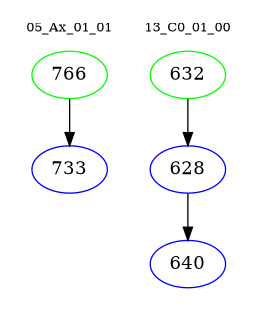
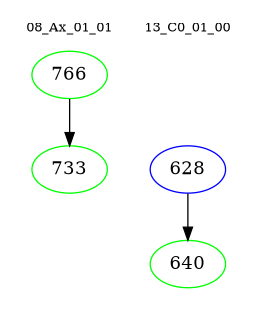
(70, 28) -> (70, 28)
(188, 75) -> none
(70, 169) -> (70, 169)
(188, 264) -> (188, 264)
